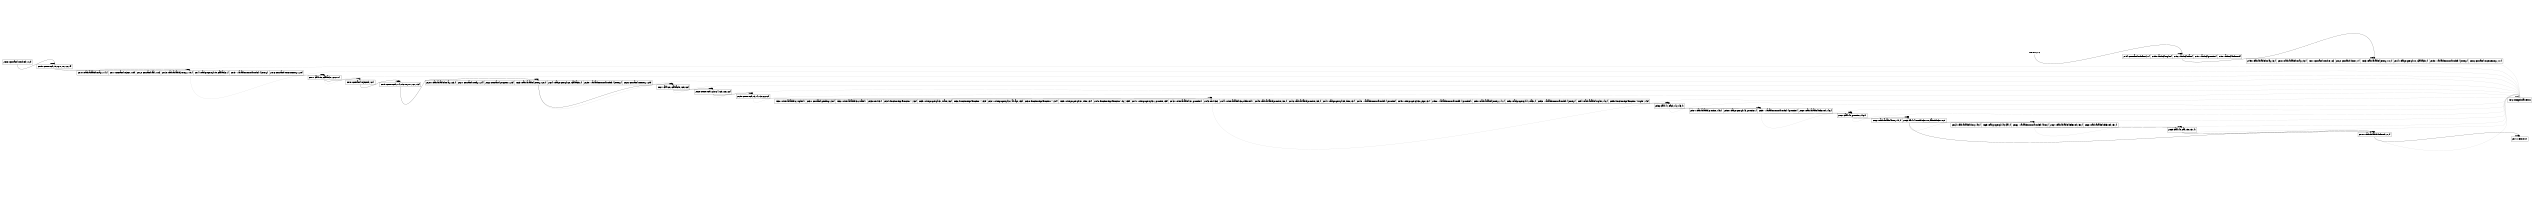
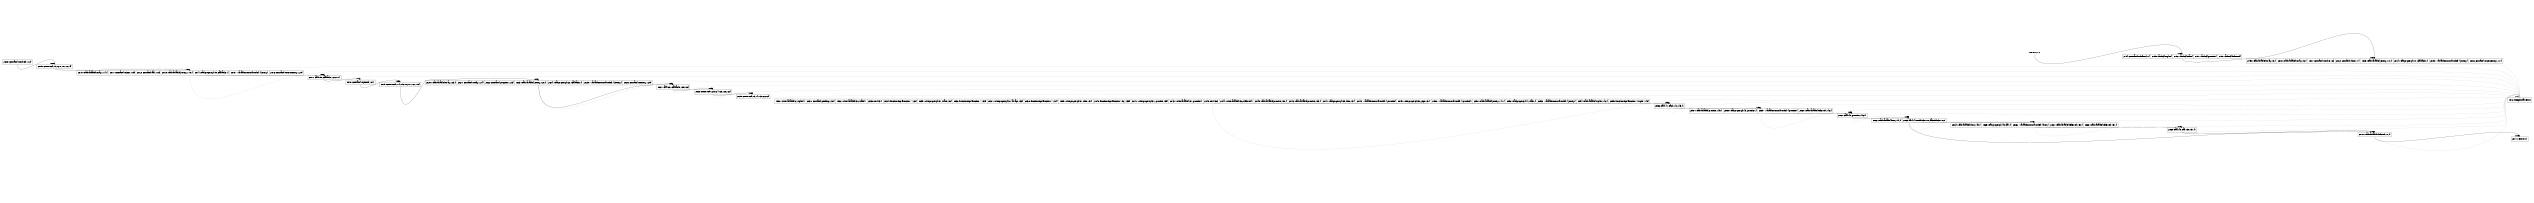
(982, 99) -> none
